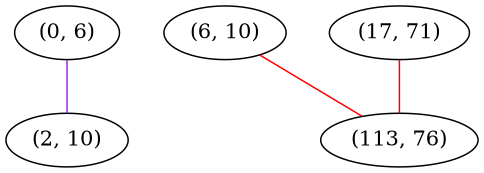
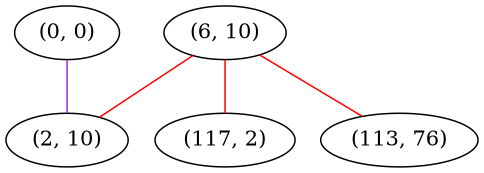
(67, 33) -> (67, 33)
(399, 33) -> none
none -> (146, 86)
none -> (225, 140)
